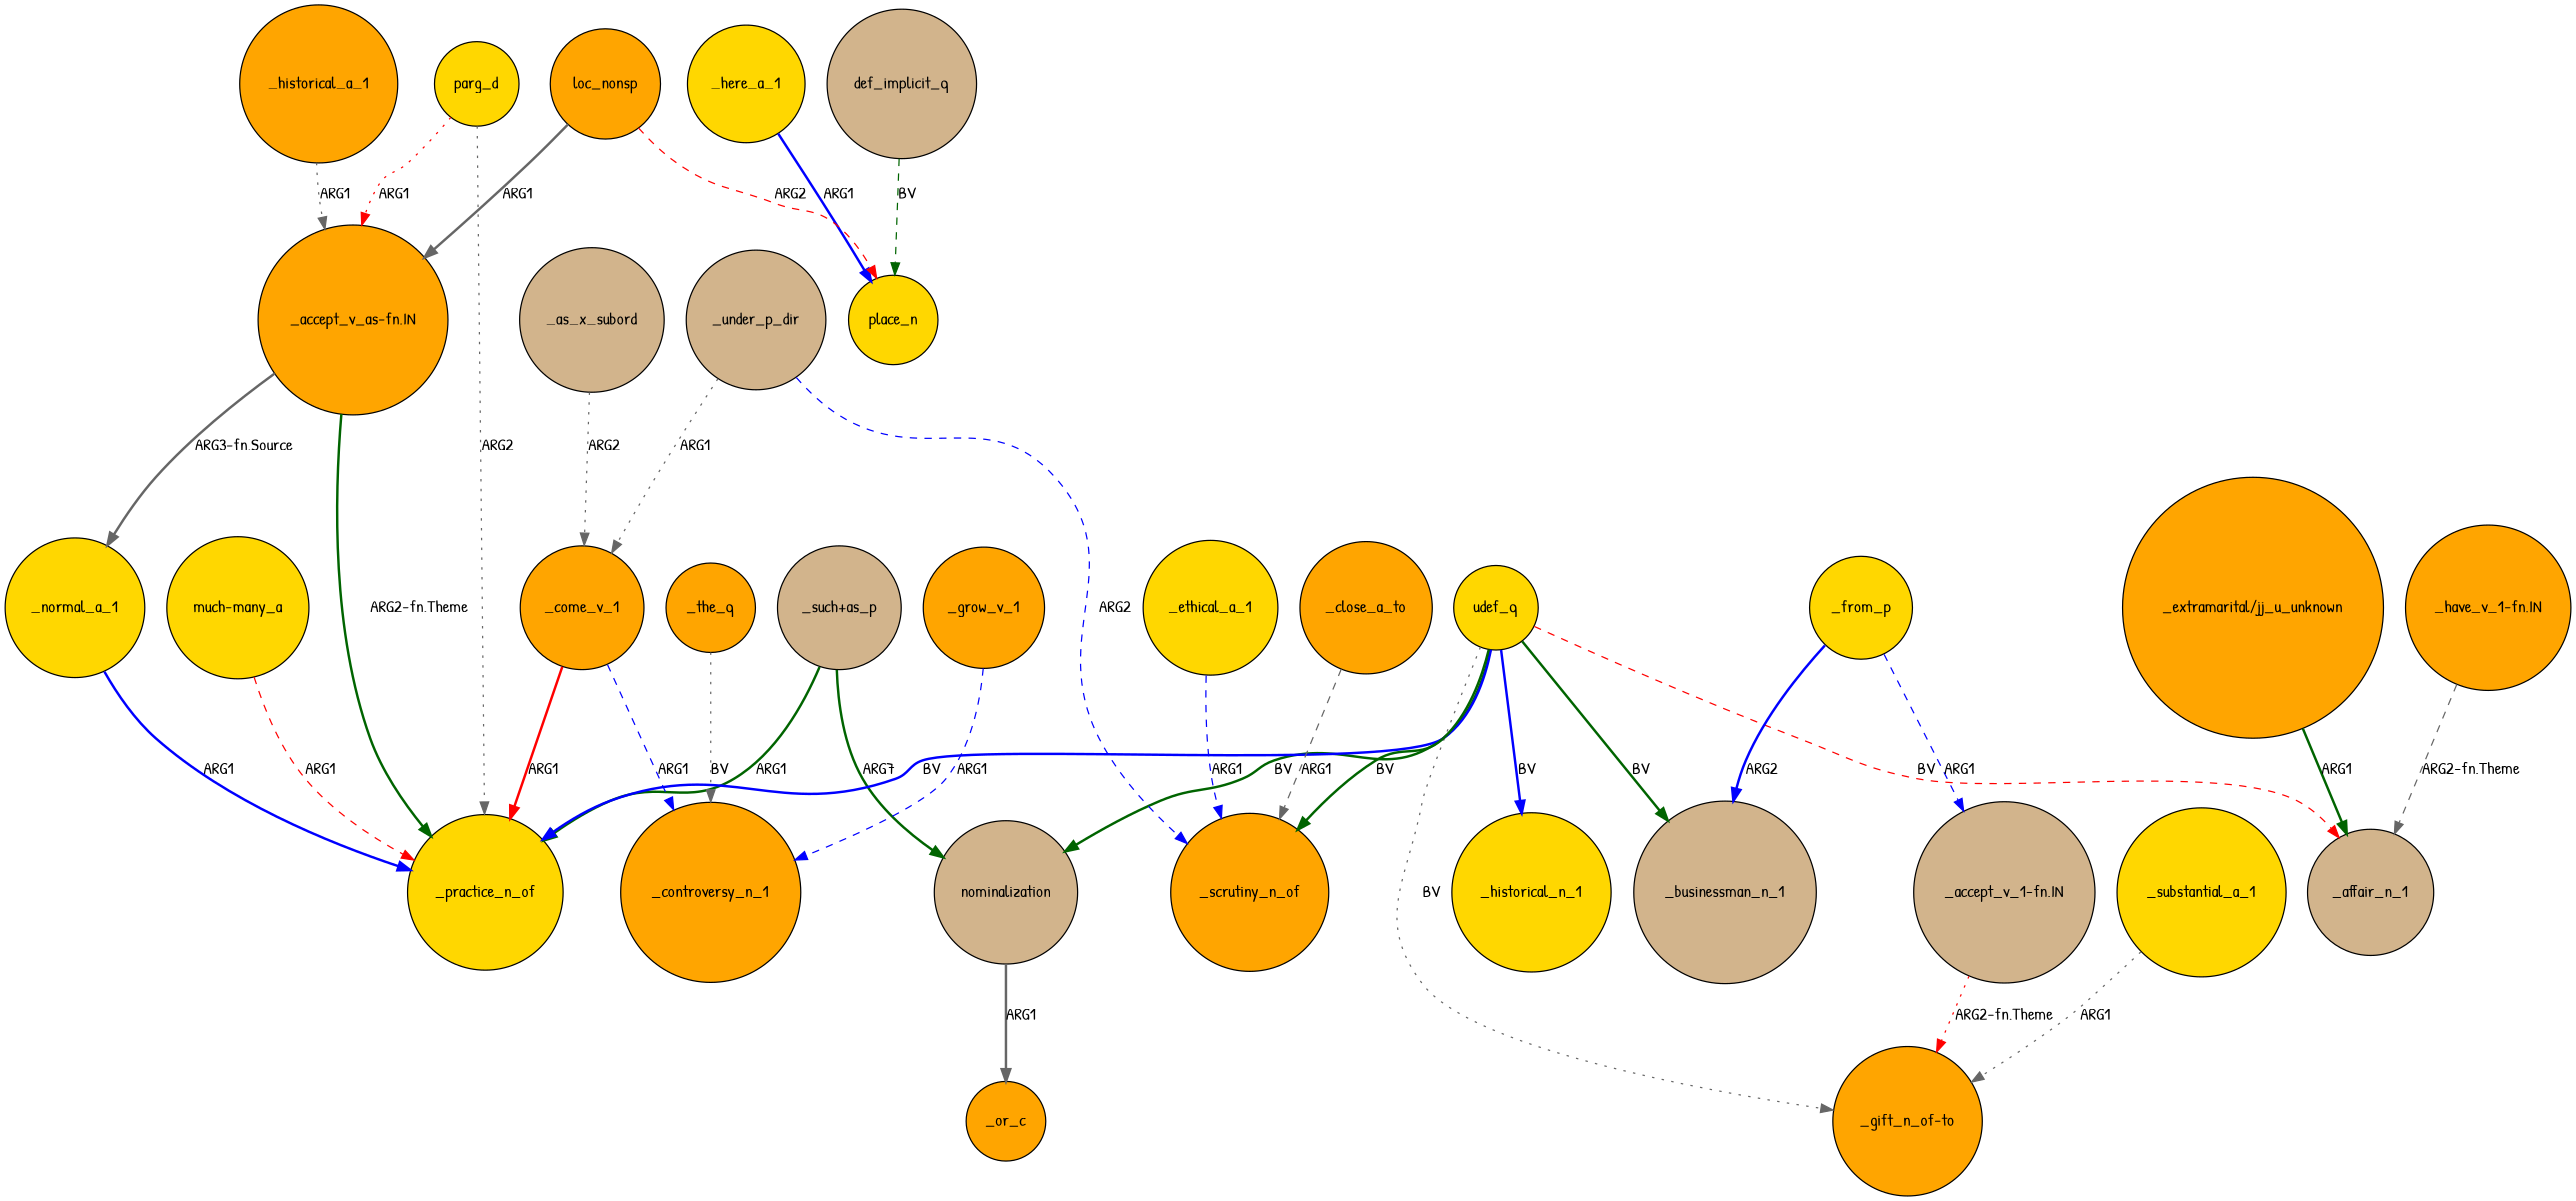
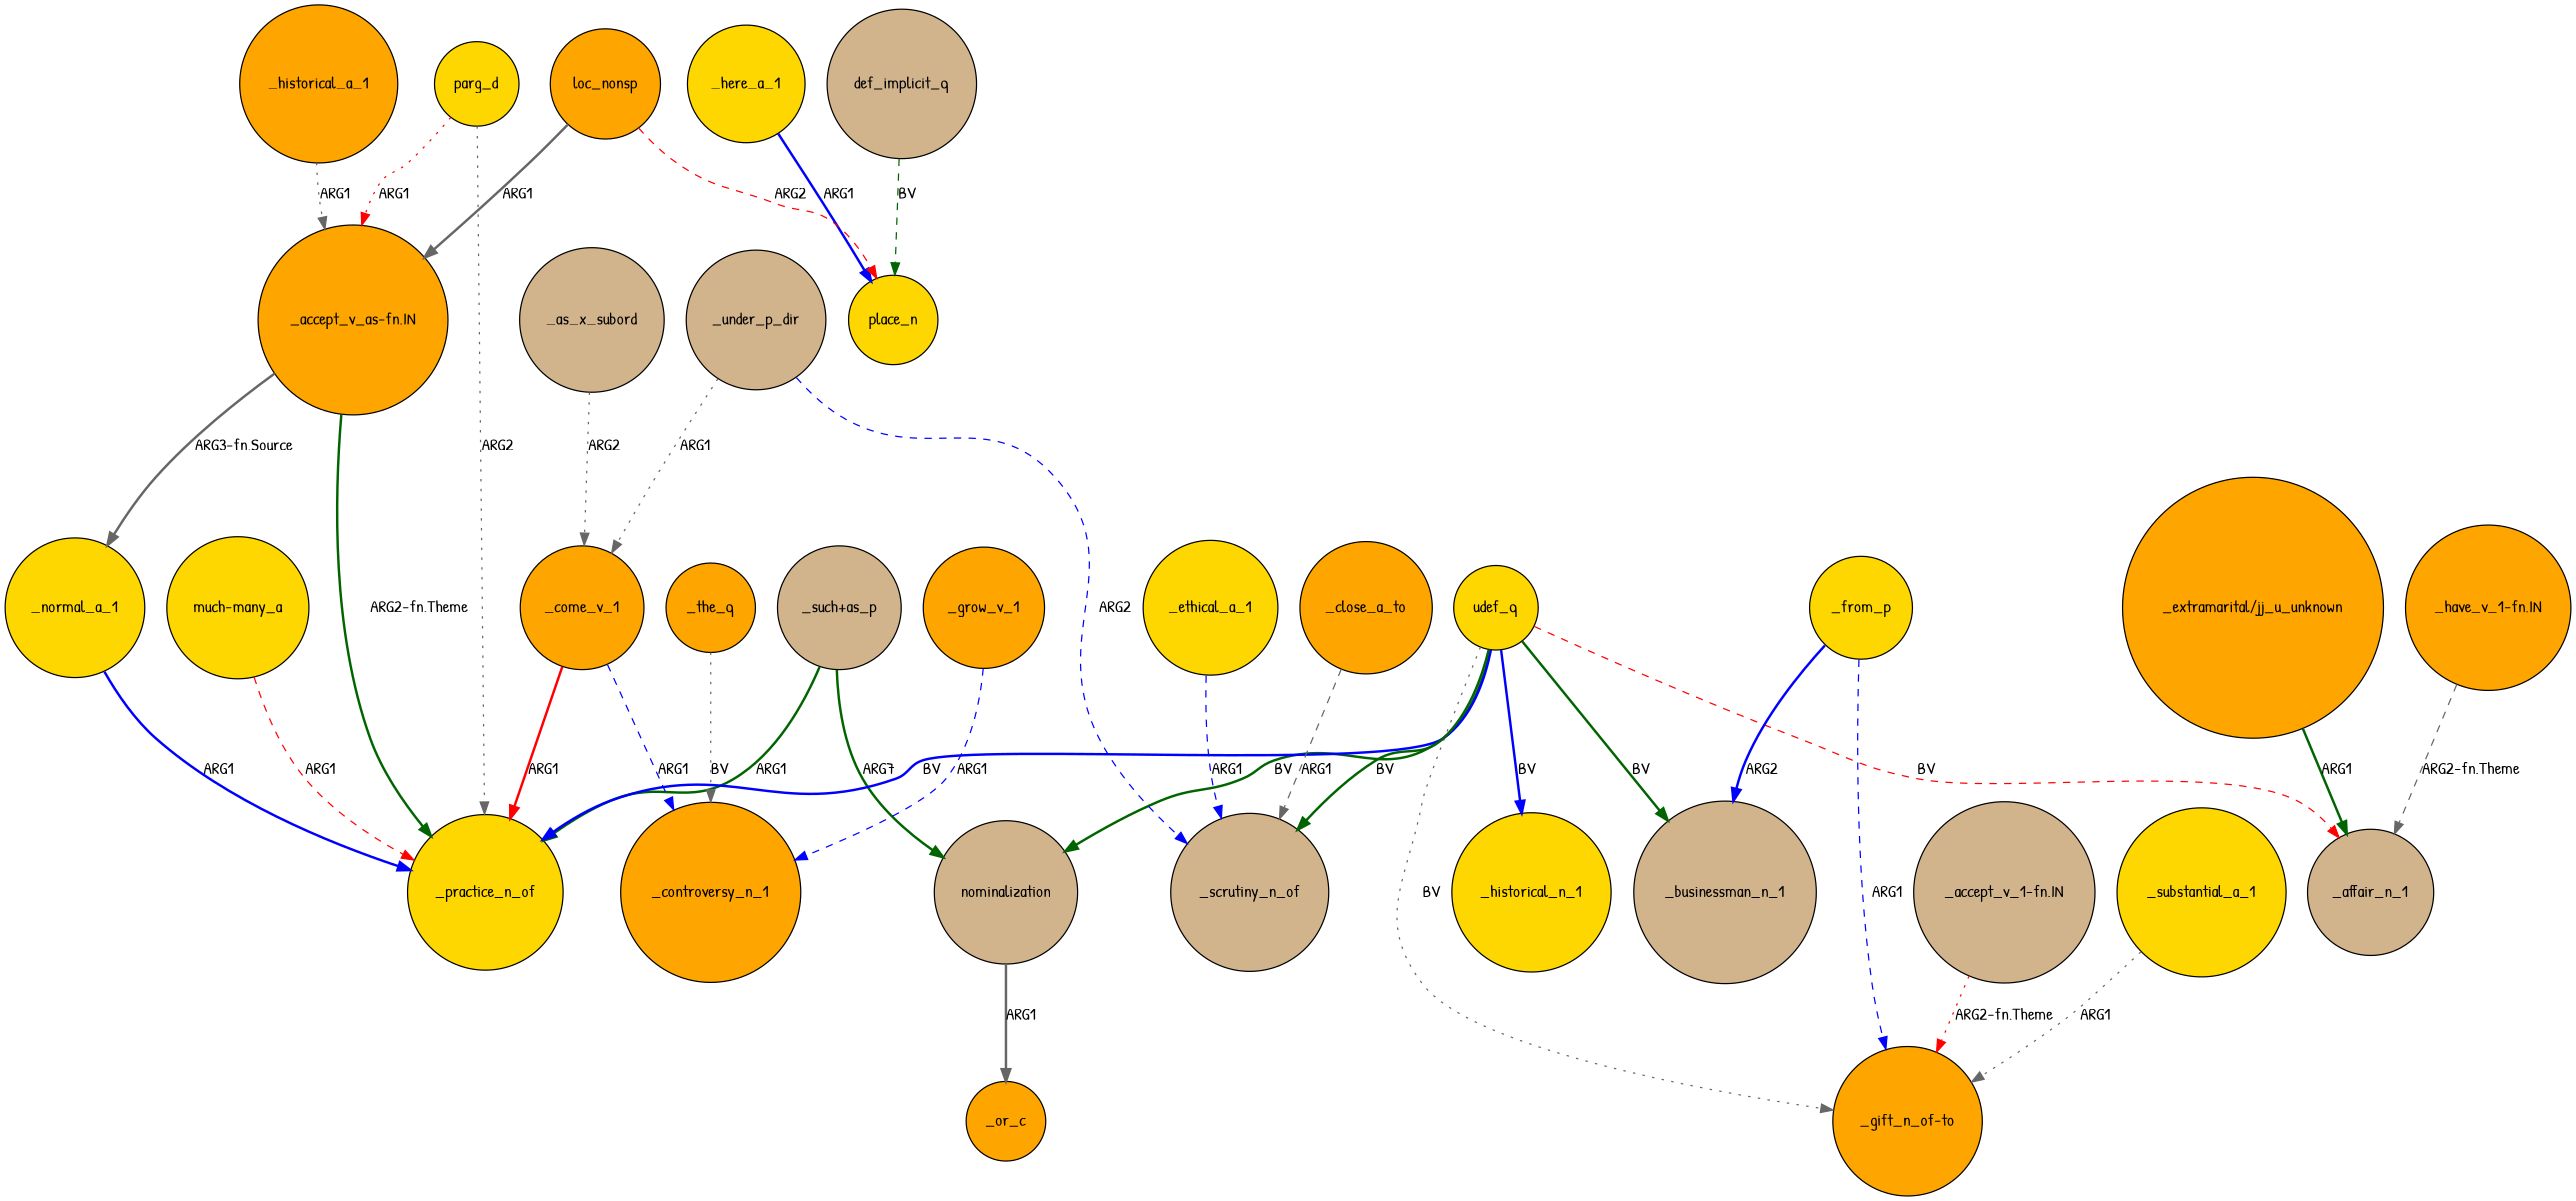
(1921, 727) -> (1860, 849)
(1250, 892) -> (1250, 892)
